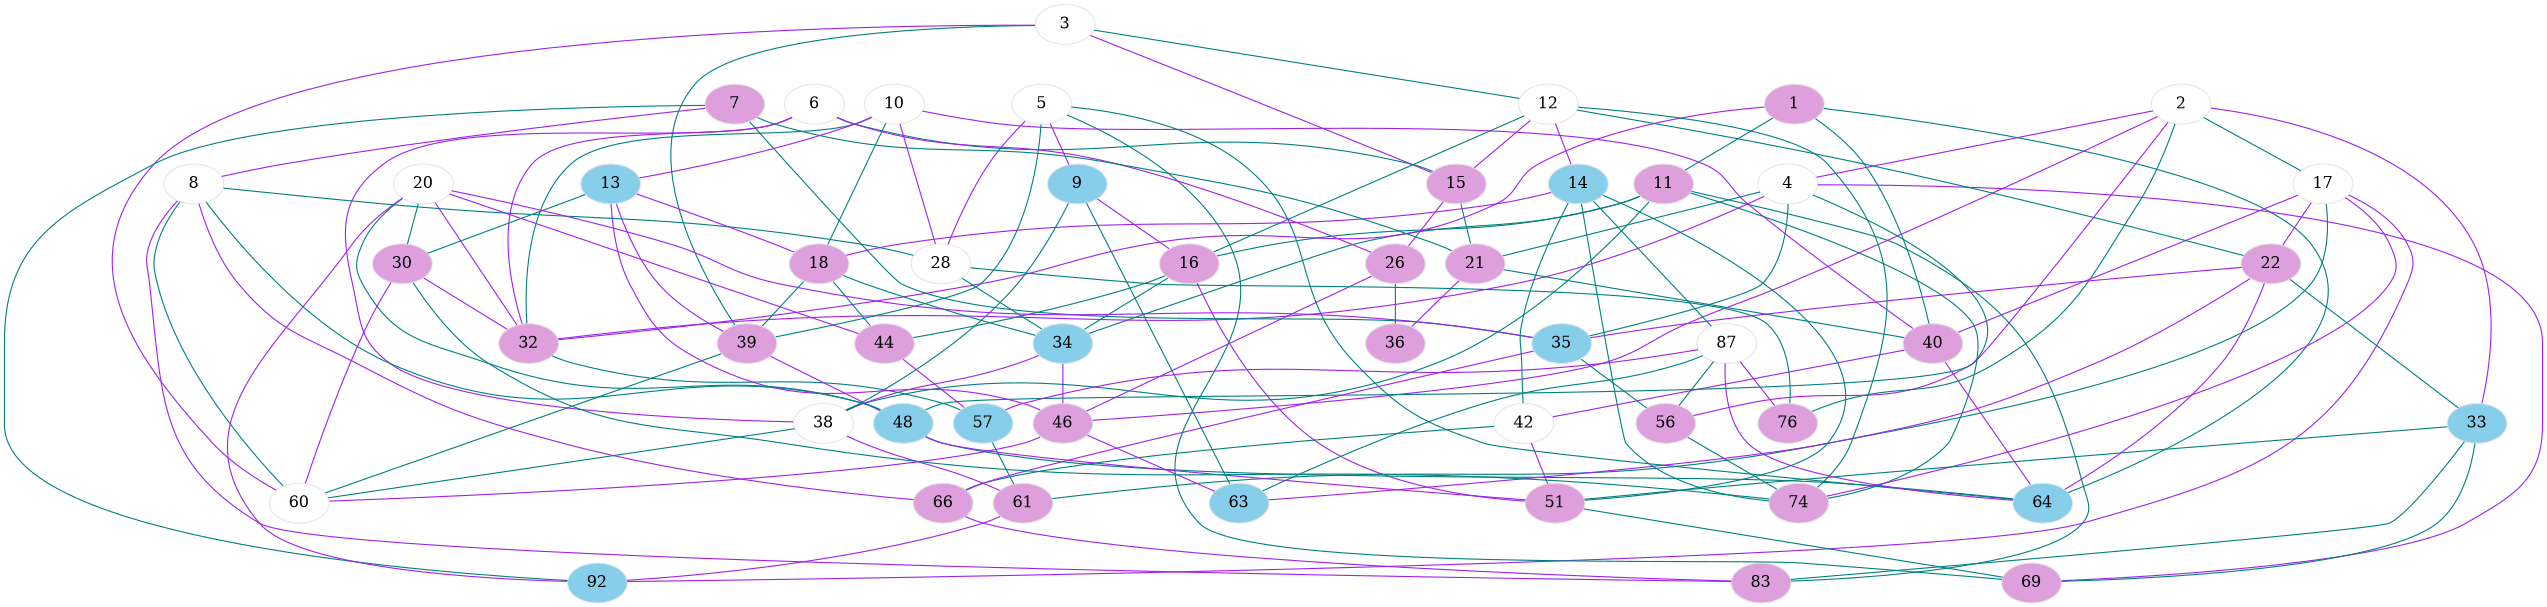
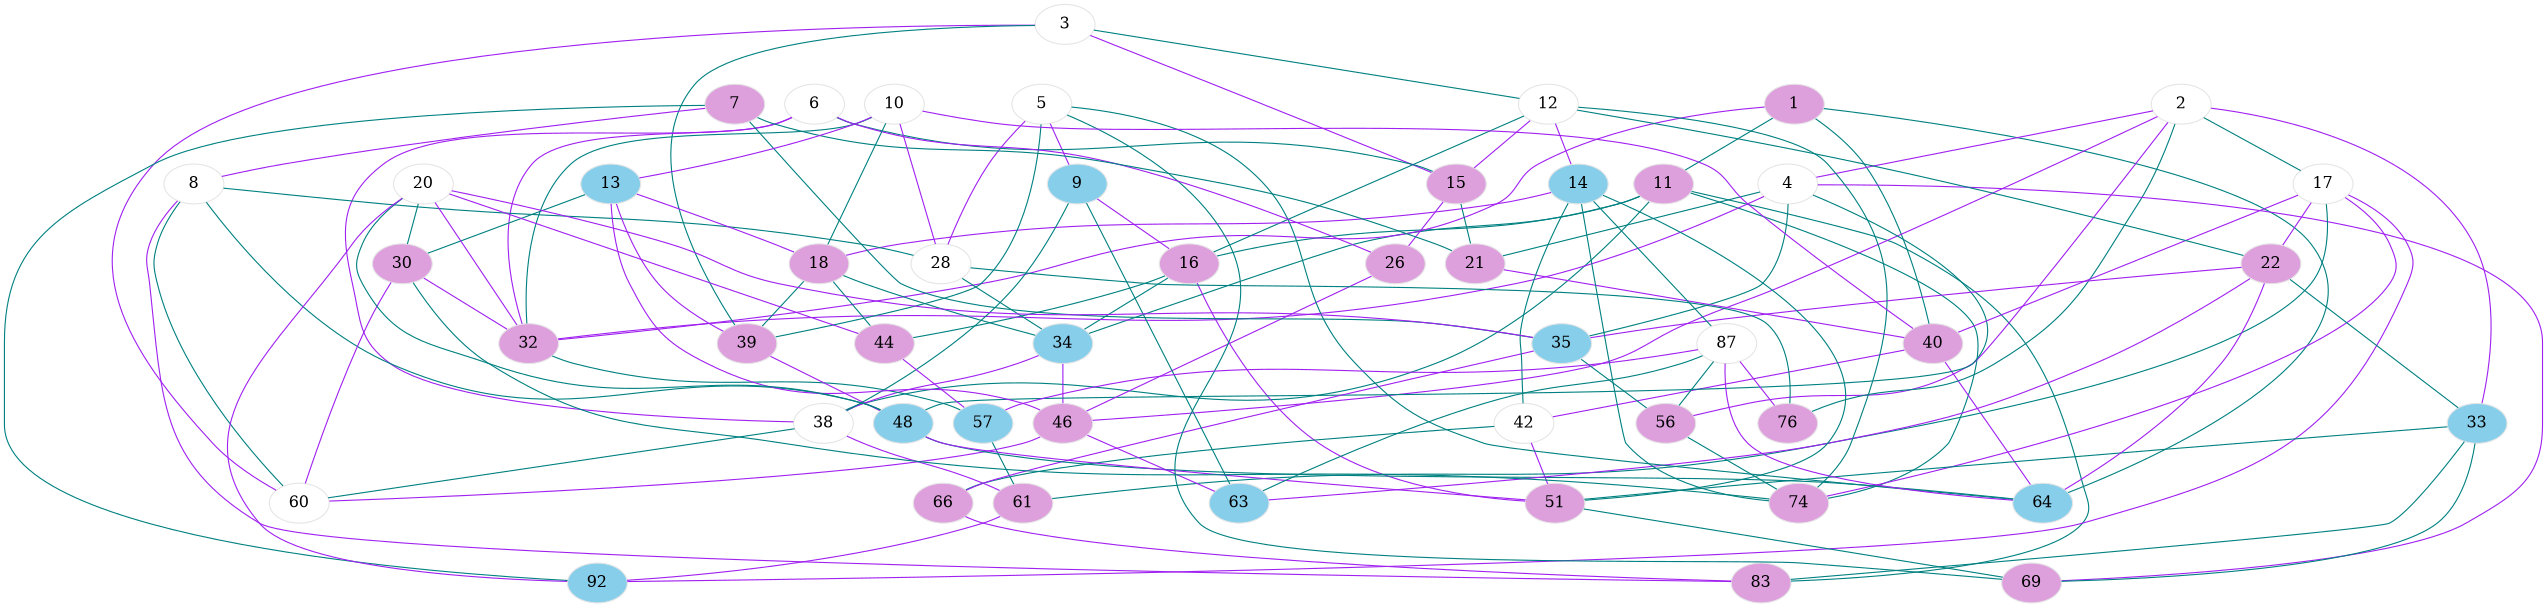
(1614, 288) -> (1614, 288)
(1395, 344) -> none
(523, 423) -> none
(495, 424) -> none
